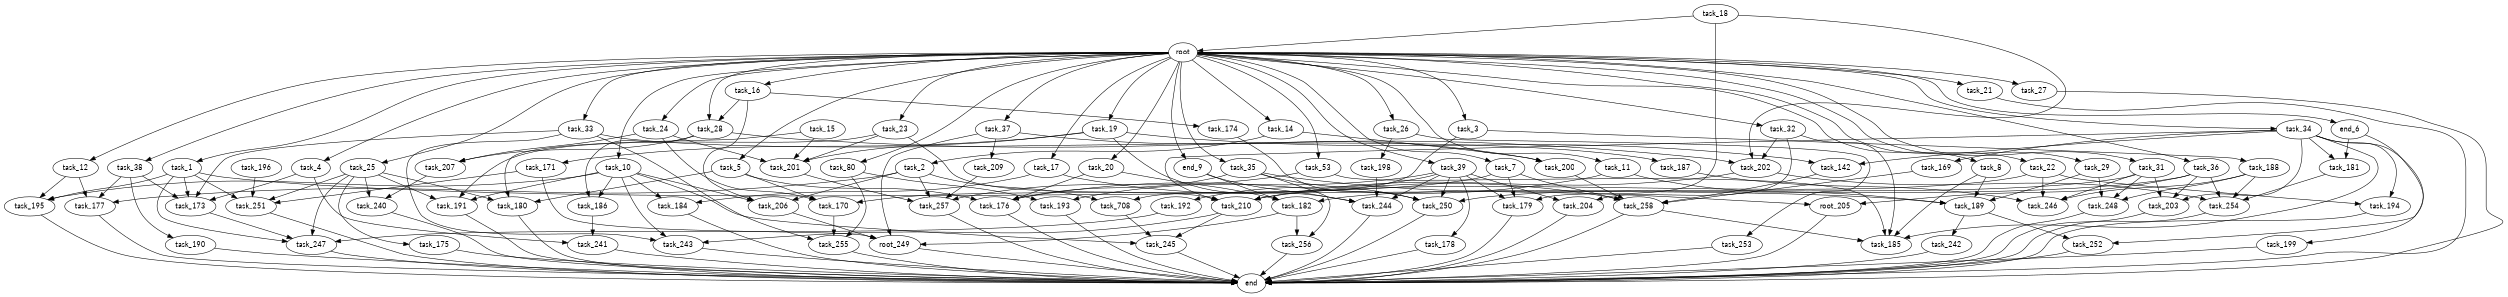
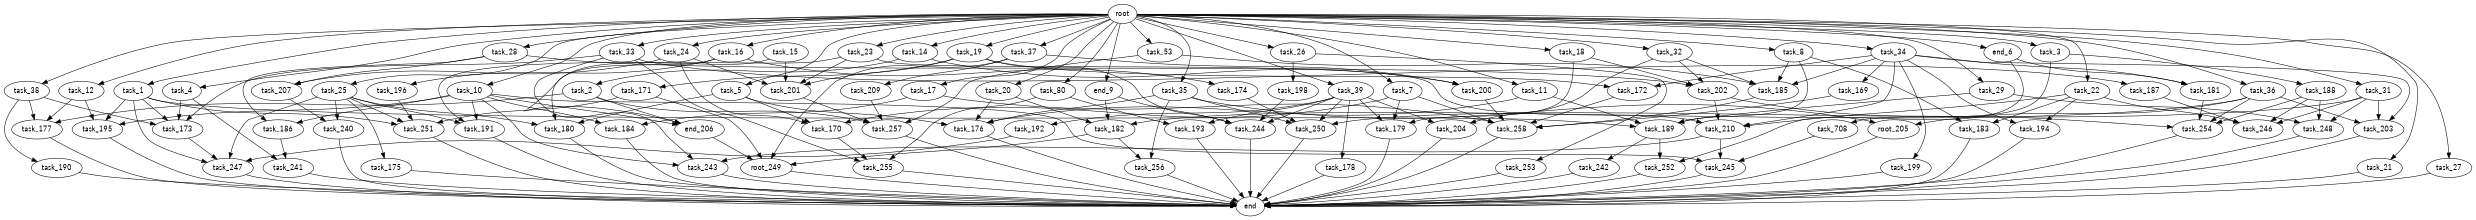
(1448, 33) -> (1341, 32)
(731, 108) -> (603, 73)
none -> (1974, 129)
(1836, 168) -> (1633, 91)
(1011, 187) -> none
(773, 206) -> (700, 129)
(1755, 225) -> (1691, 110)
